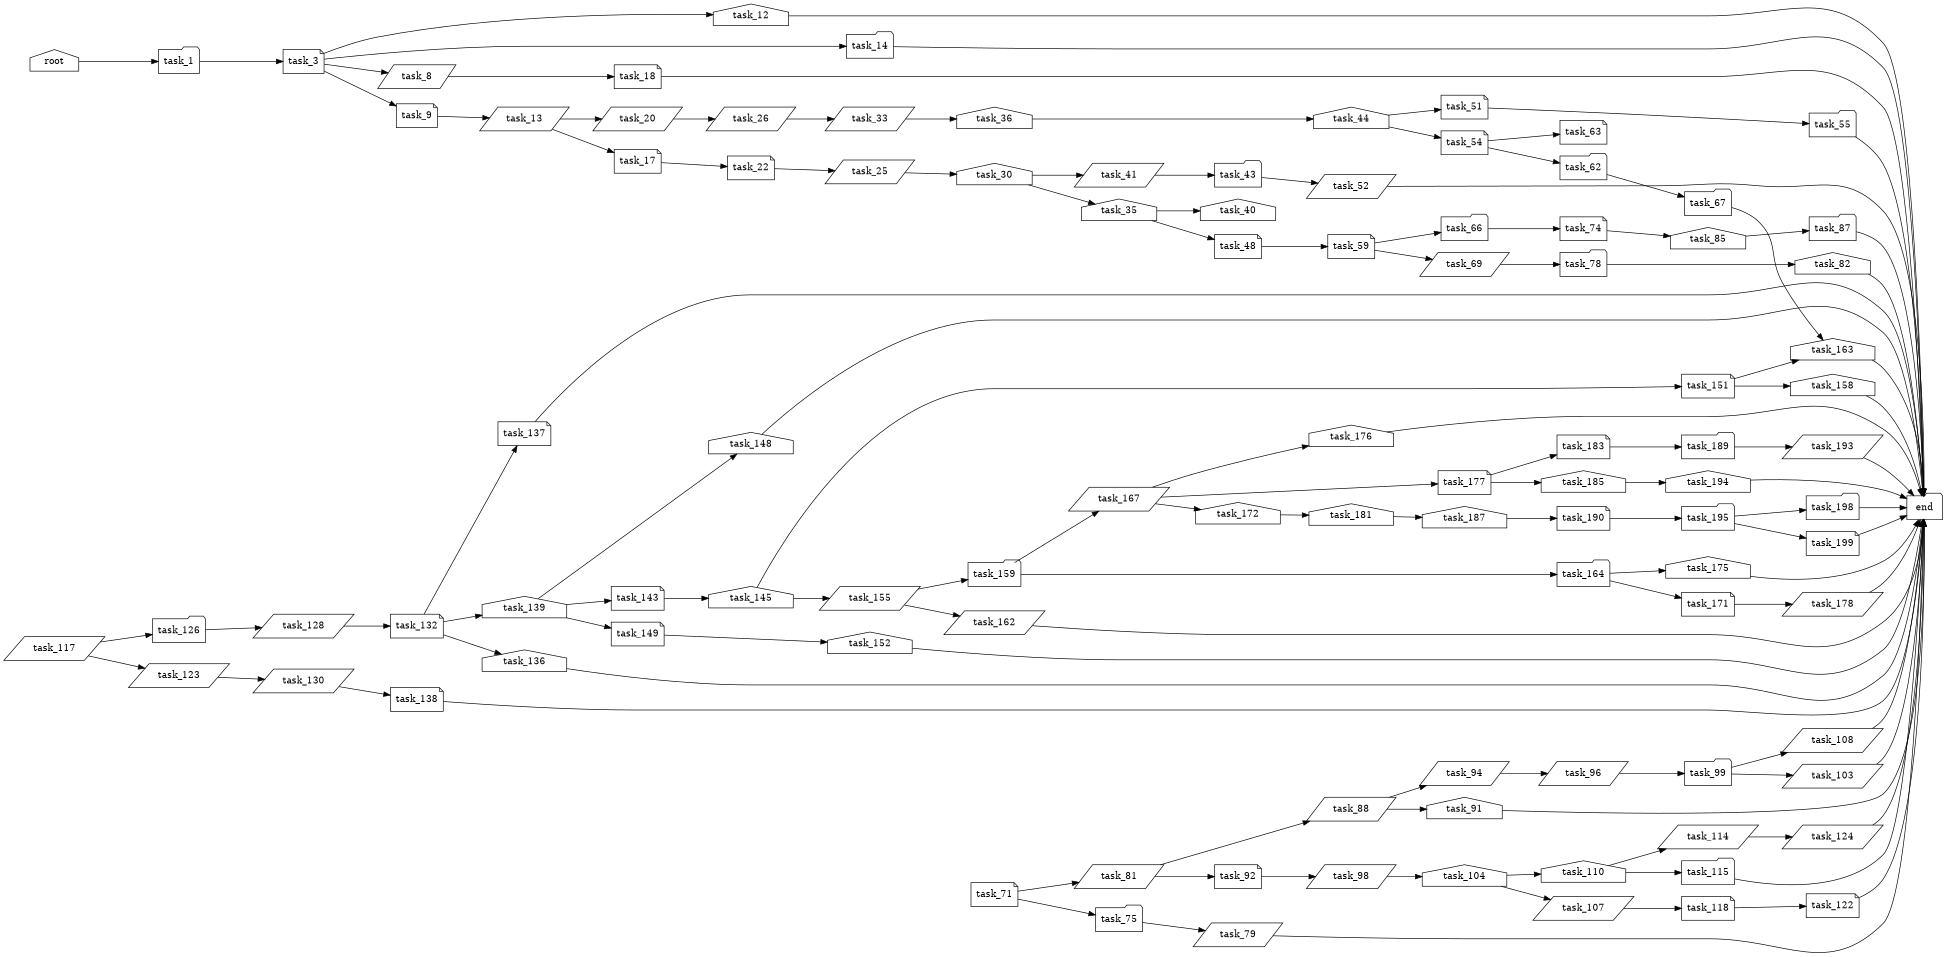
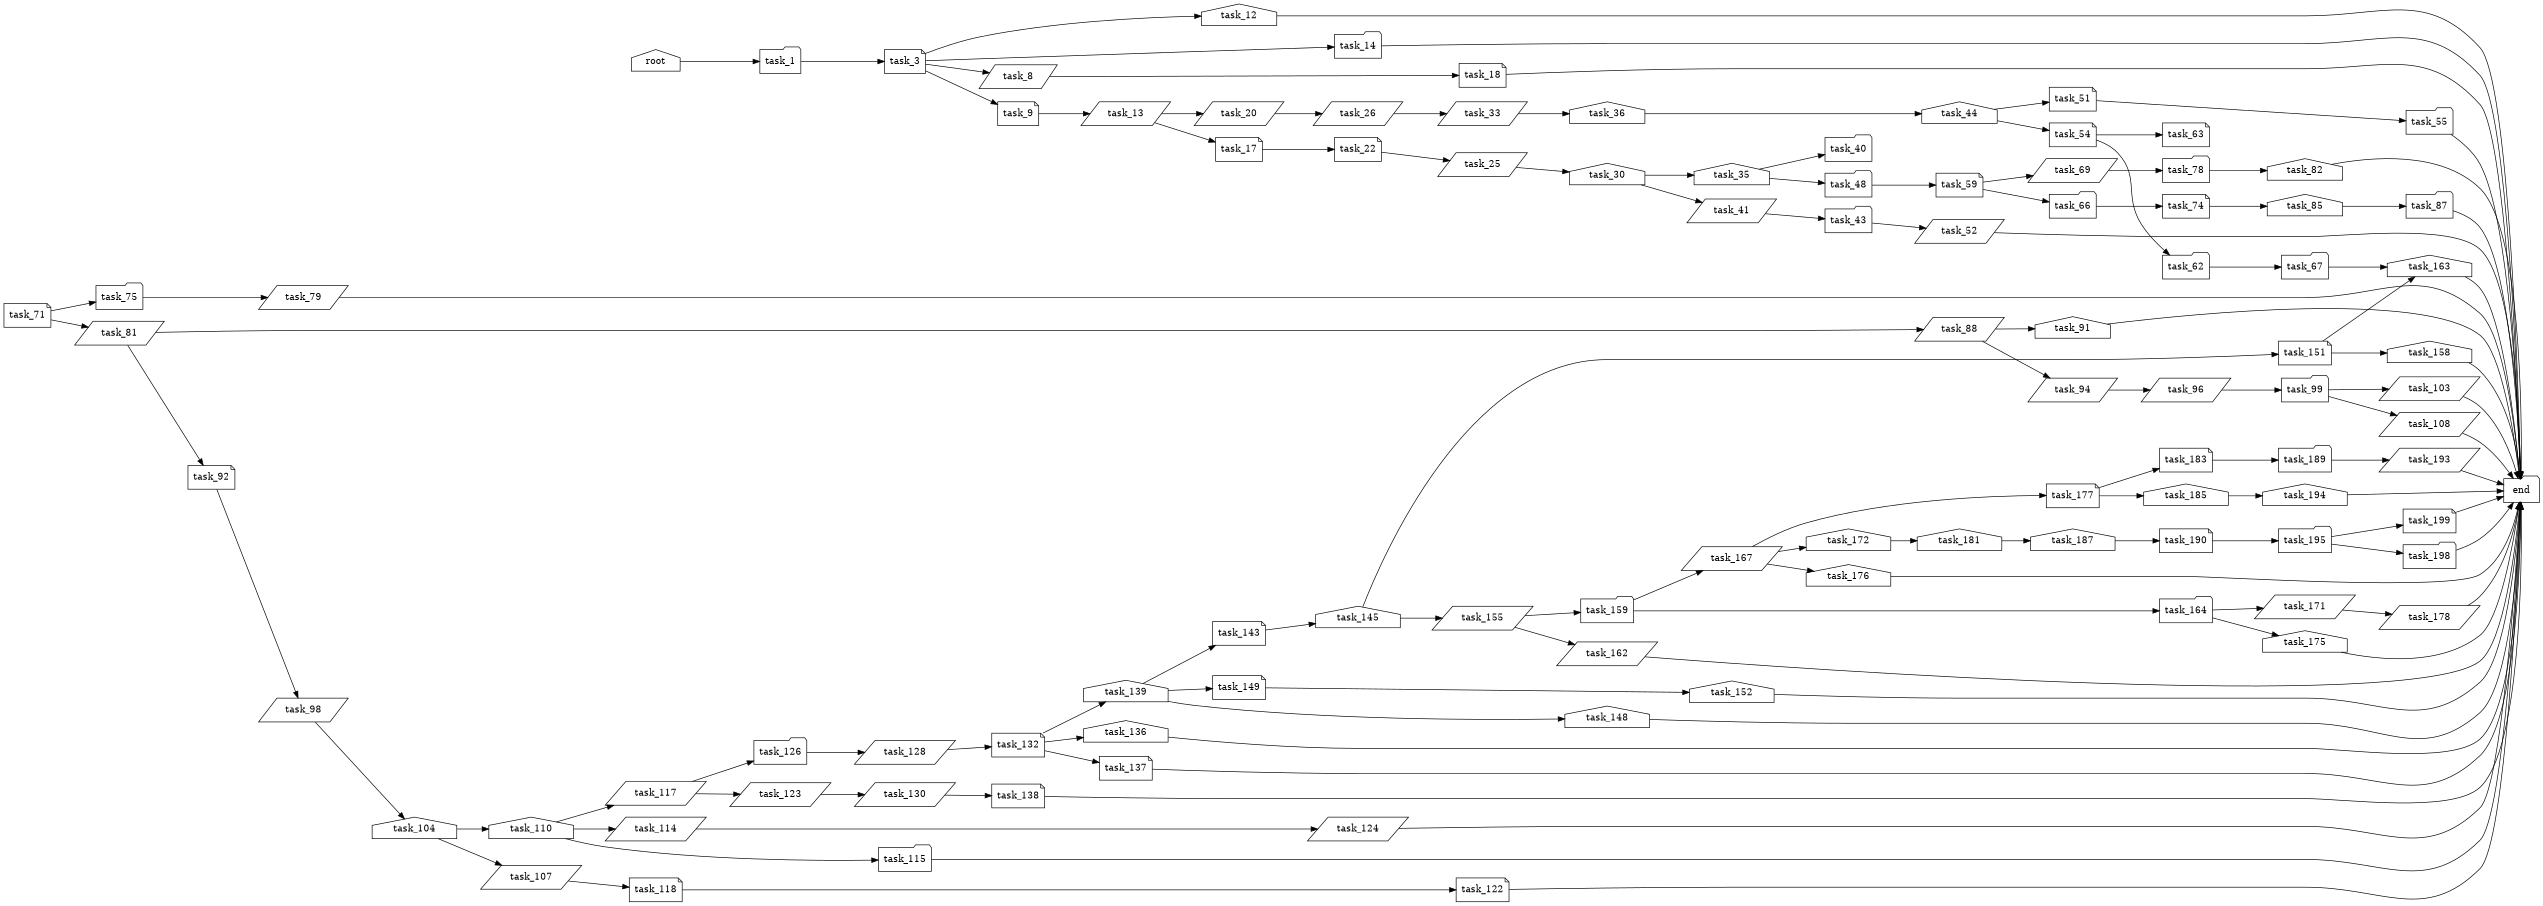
(1238, 211) -> (1848, 149)
(1238, 247) -> (1848, 185)
(1708, 604) -> (2305, 607)
none -> (582, 815)
